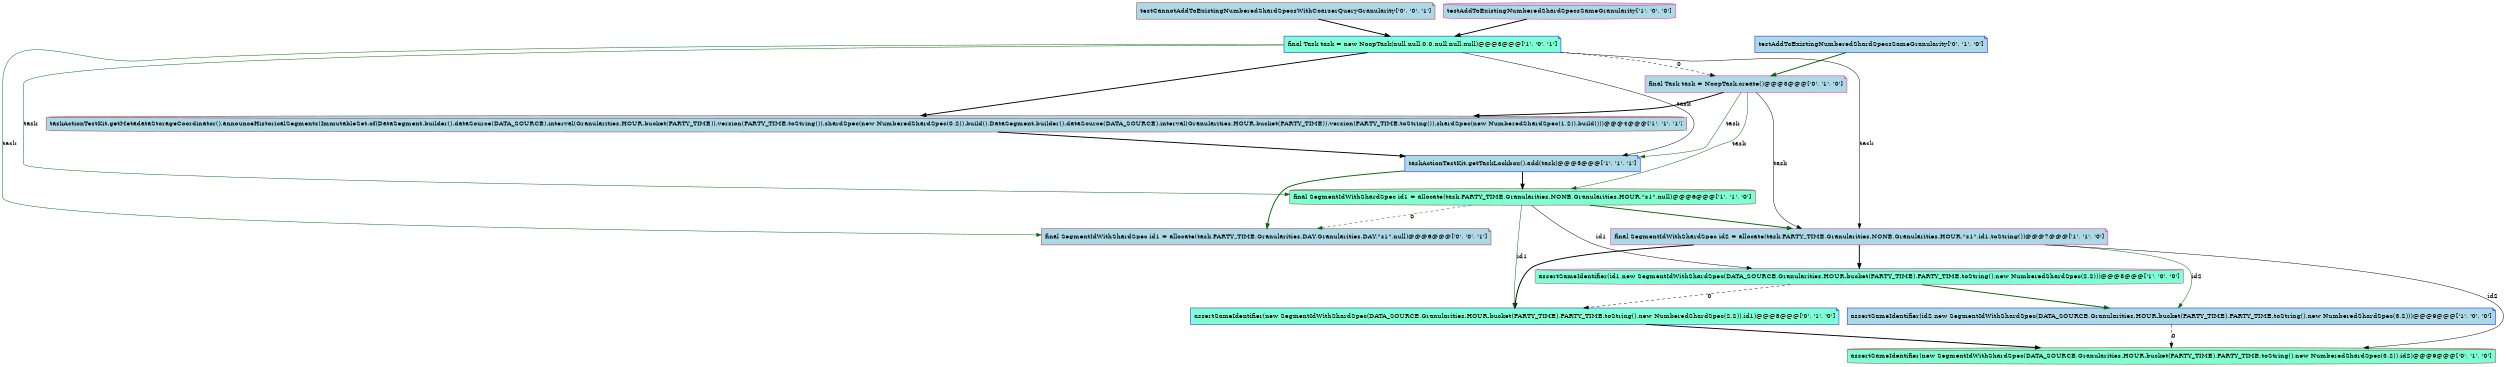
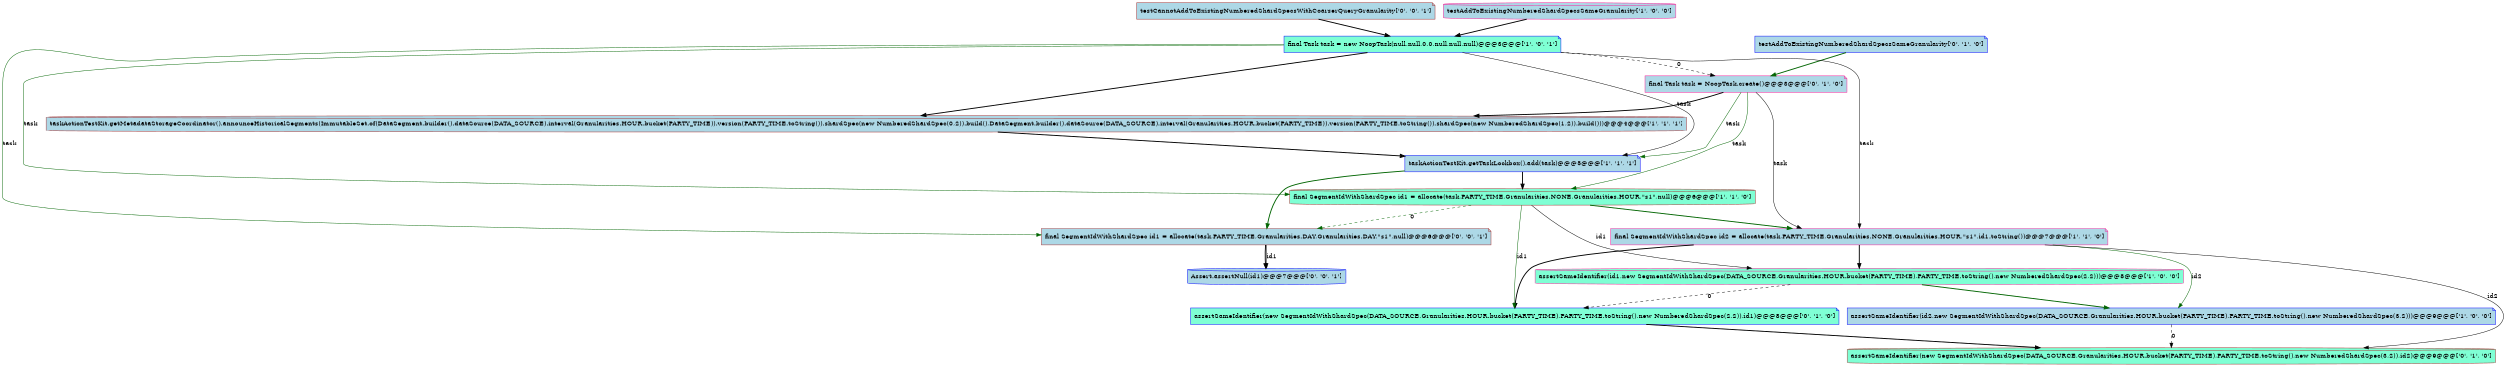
none -> (1267, 276)
